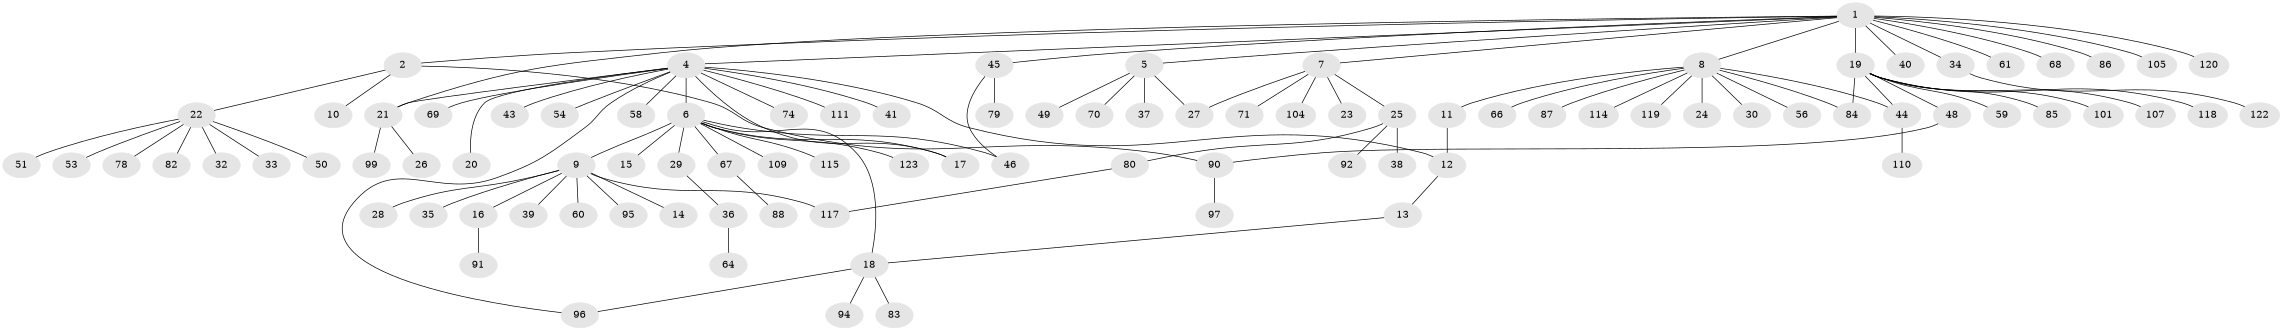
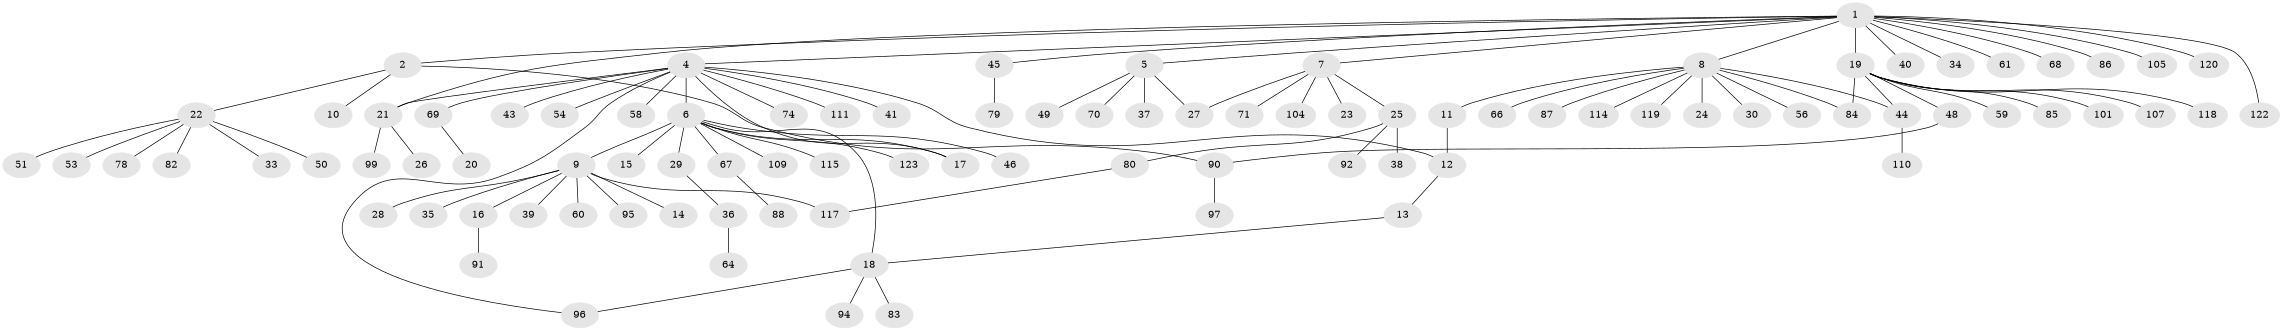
(549, 85) -> (452, 140)
(2142, 90) -> (2095, 30)
(967, 120) -> none
(222, 165) -> none
